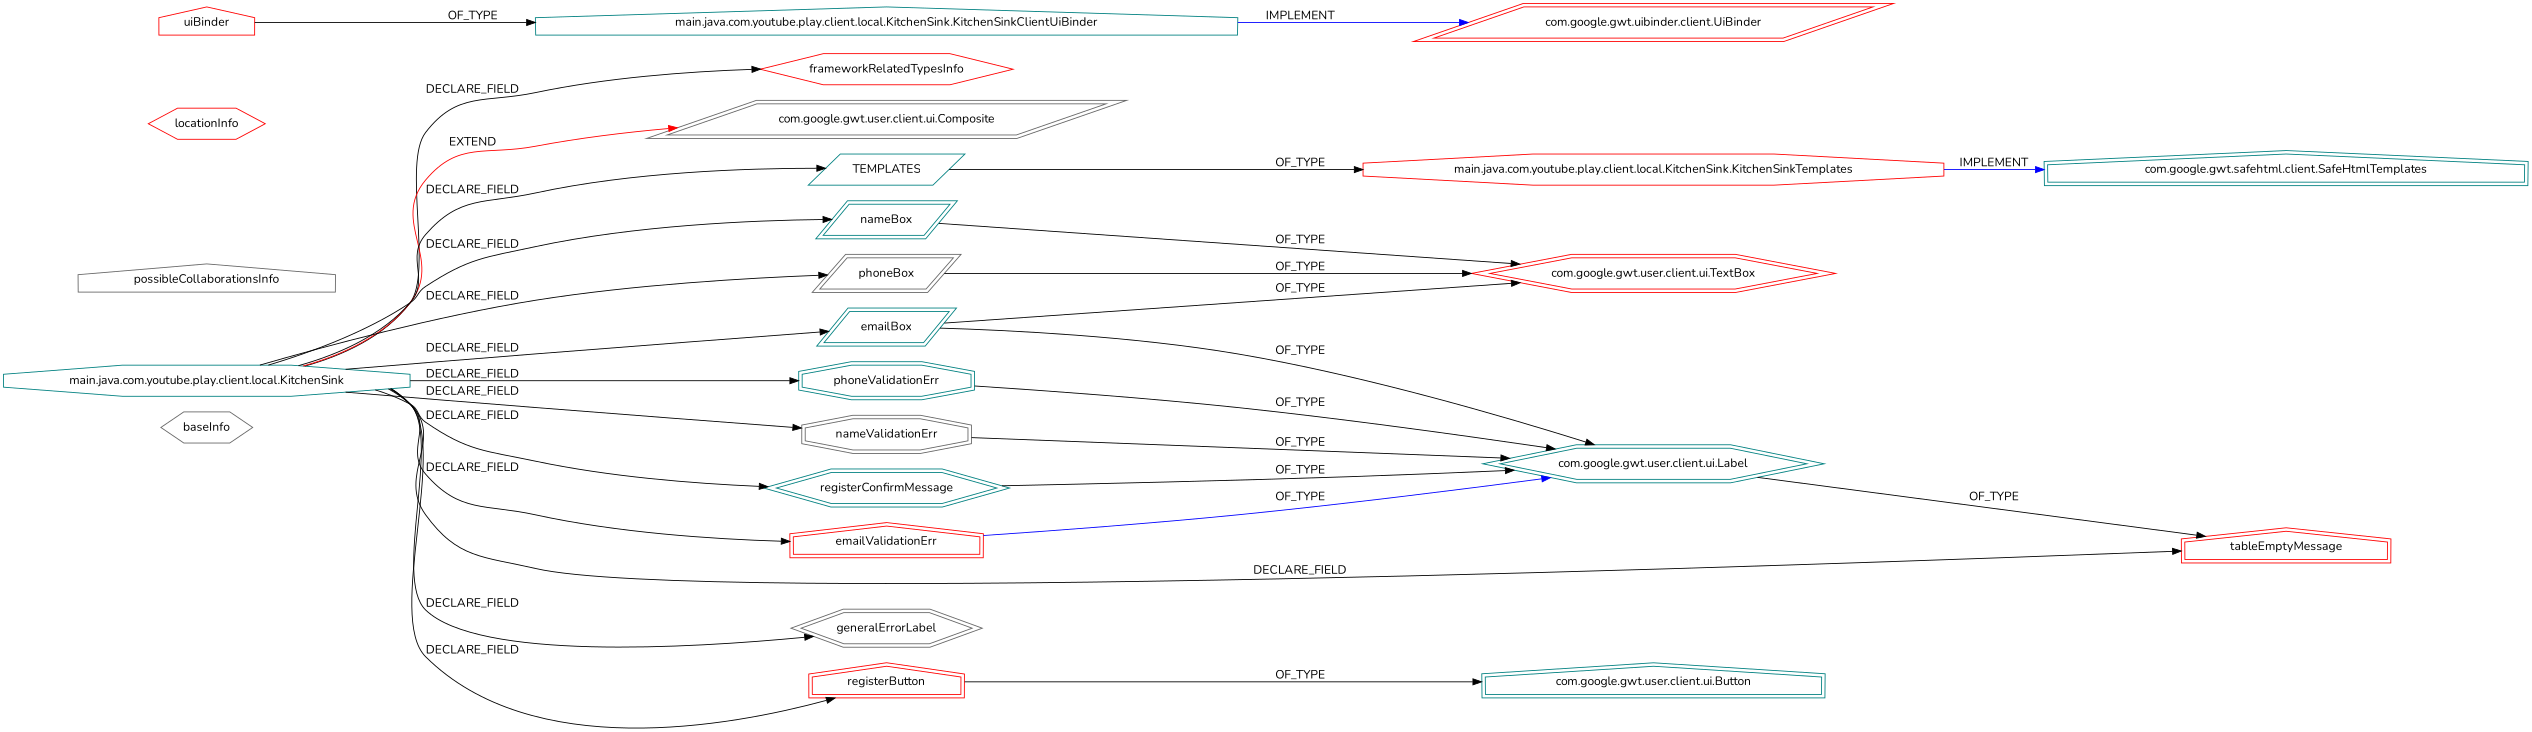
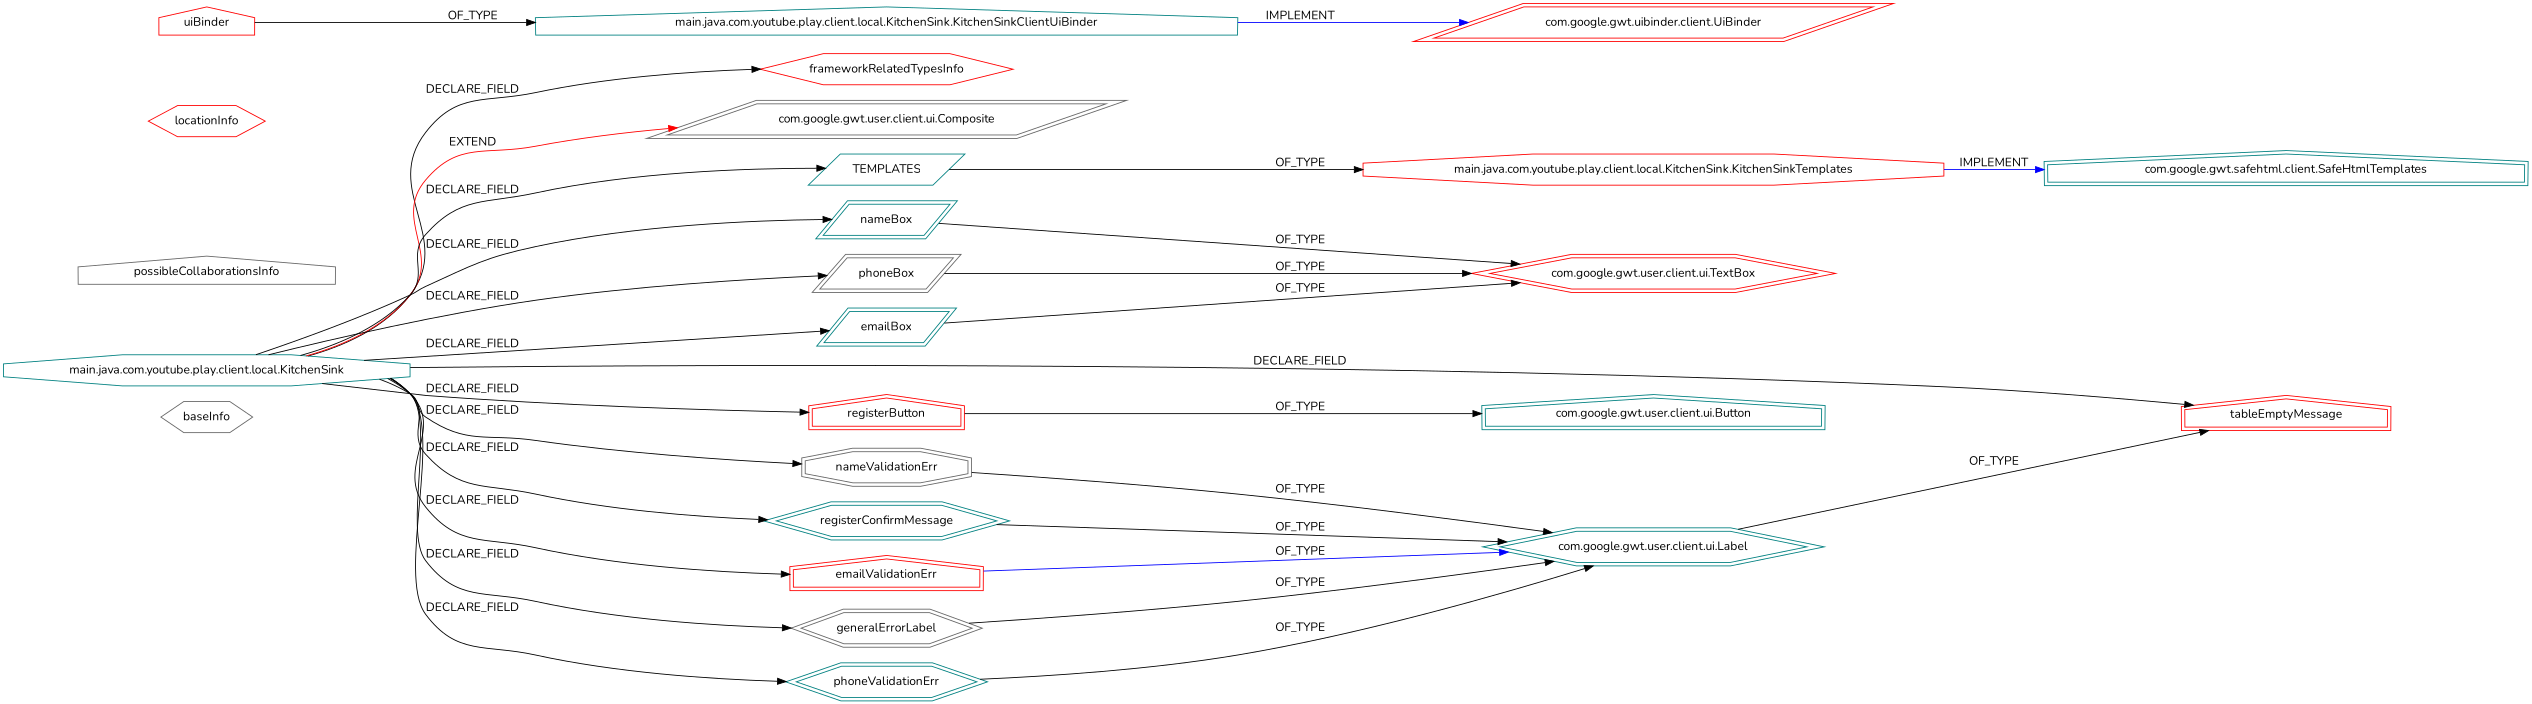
(1267, 359) -> (1258, 599)
(887, 381) -> (887, 682)
